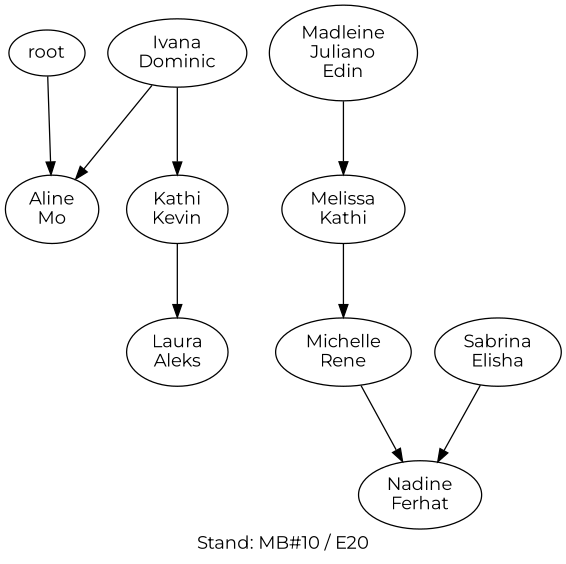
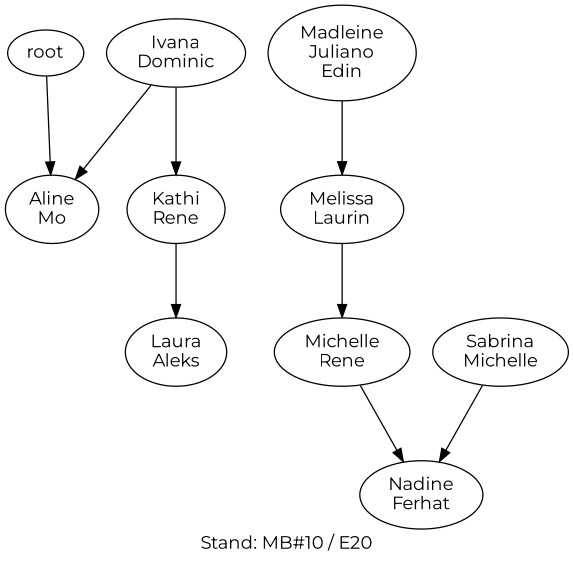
(177, 209) -> (176, 209)
(343, 209) -> (342, 209)
(498, 352) -> (501, 352)
